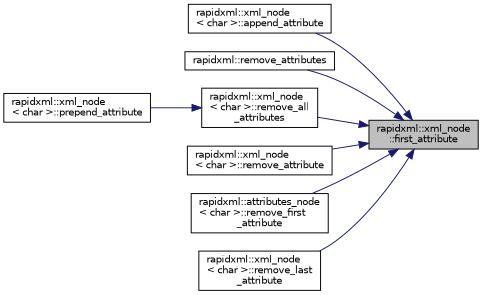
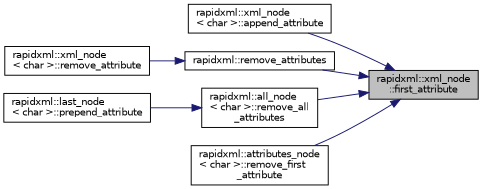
(77, 108) -> (77, 108)
(260, 108) -> (260, 108)
(346, 147) -> (162, 61)
(260, 271) -> none
